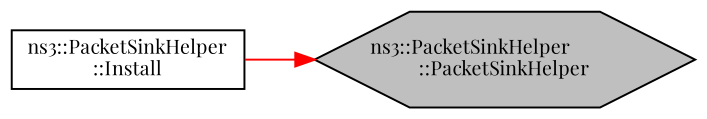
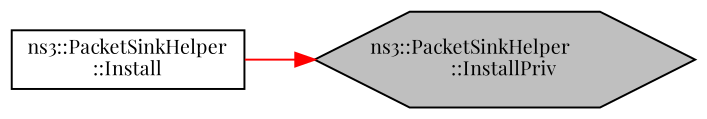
(505, 60) -> (505, 60)
